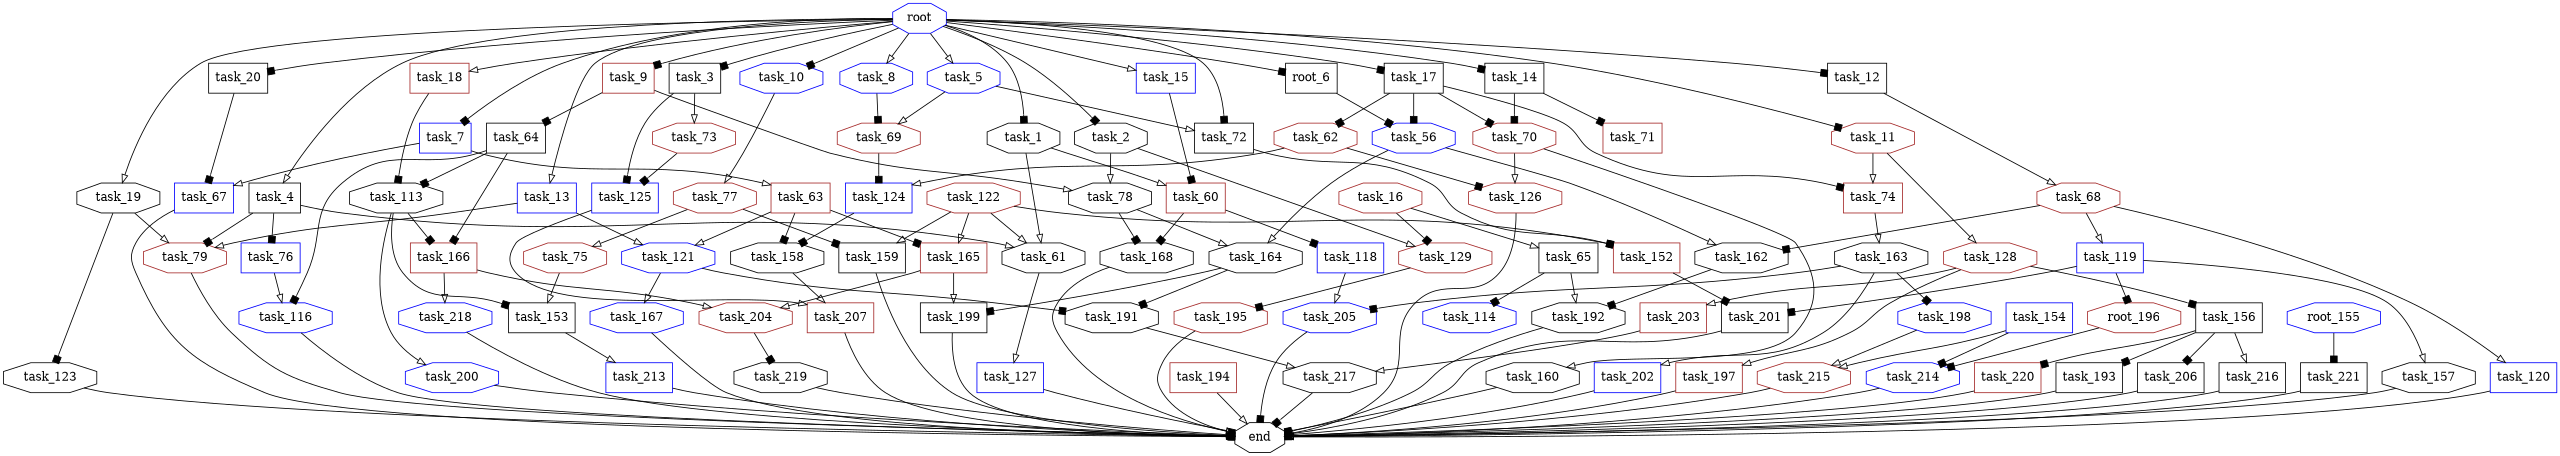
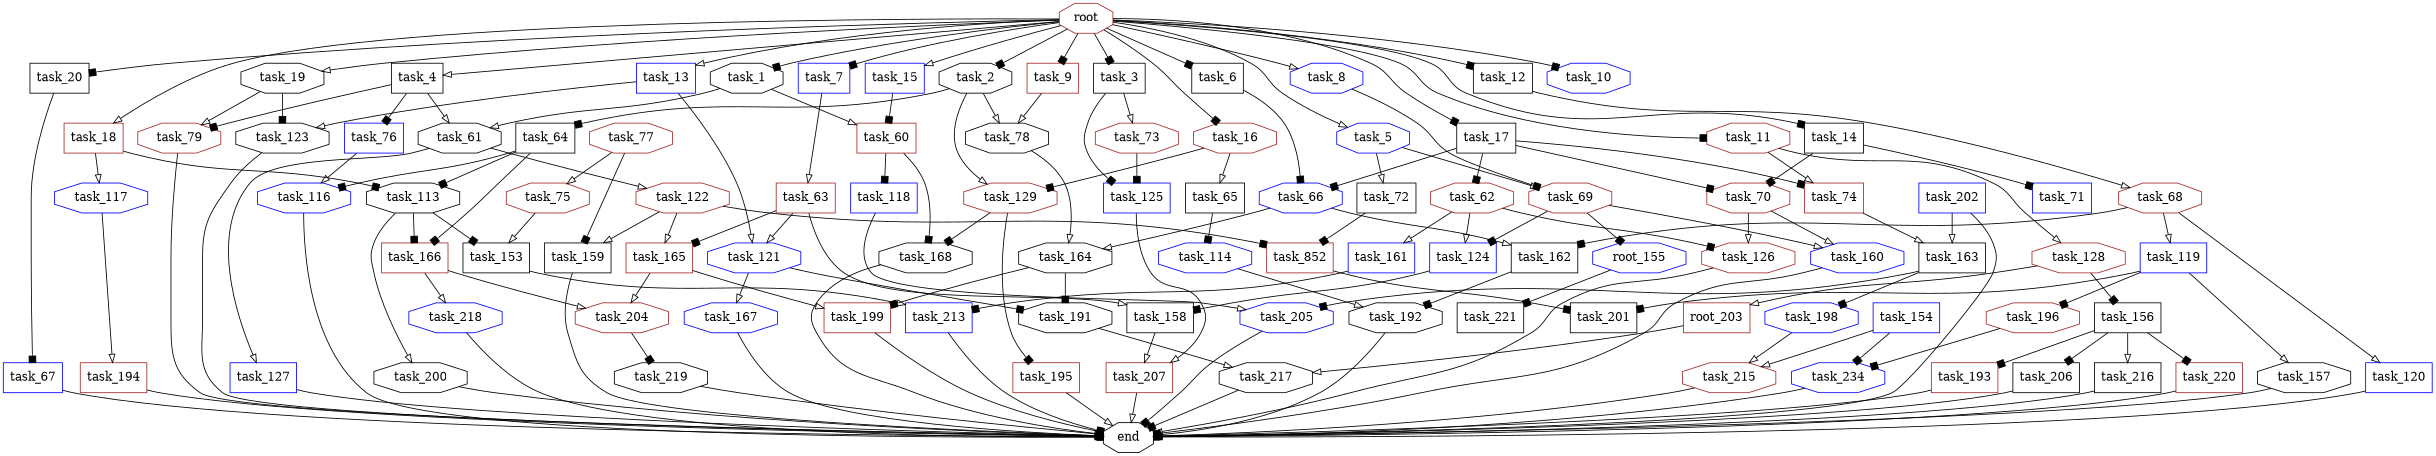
(920, 18) -> (1086, 18)
(1168, 46) -> (1161, 70)
(1311, 78) -> (1218, 78)
(578, 105) -> (766, 107)
(753, 135) -> none
(1414, 138) -> (1301, 198)
(1633, 138) -> (2062, 198)
(330, 161) -> none
none -> (101, 198)
none -> (1697, 221)
none -> (1597, 222)
(370, 223) -> (480, 100)
(790, 224) -> (944, 294)
(1126, 224) -> (970, 227)
(1005, 225) -> (564, 168)
(777, 258) -> (1160, 318)
none -> (1381, 258)
(1647, 258) -> (1300, 258)
(1742, 258) -> (1545, 258)
(1881, 258) -> (1952, 258)
(1573, 284) -> (1296, 287)
(954, 318) -> (857, 318)
(1221, 318) -> (1046, 378)
(1673, 318) -> (1717, 318)
(2134, 318) -> (2033, 318)
(1798, 345) -> (1952, 220)
(1469, 369) -> none
(452, 378) -> (421, 378)
(1533, 378) -> (1857, 258)
(1709, 378) -> none
(1913, 378) -> (1838, 378)
(2089, 378) -> (1965, 378)
(1162, 392) -> (1086, 407)
(1798, 428) -> none
